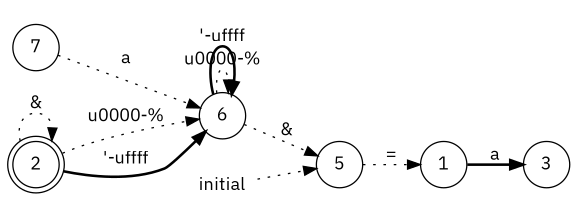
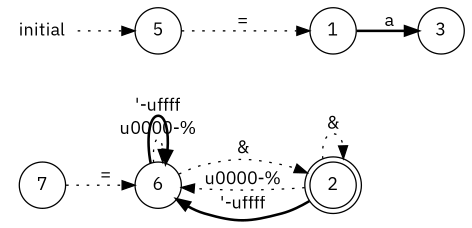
(126, 59) -> (106, 176)
(275, 138) -> (236, 160)
